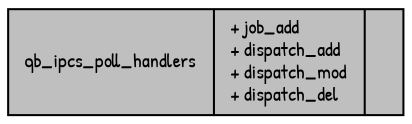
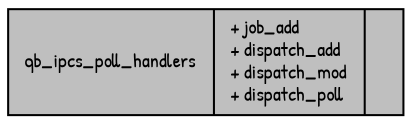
(285, 95) -> (287, 95)
